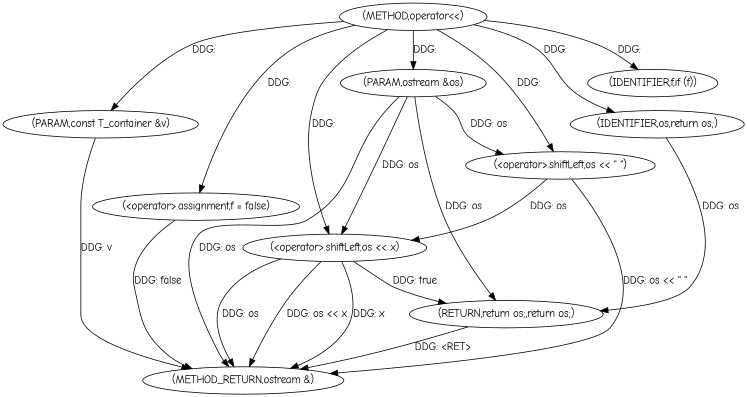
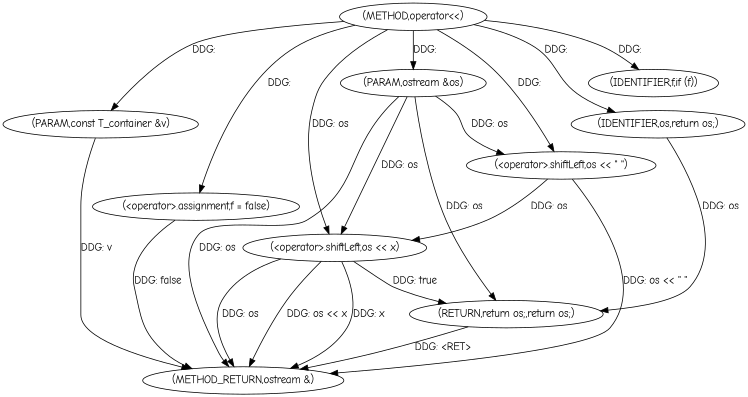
(325, 124) -> (331, 124)
